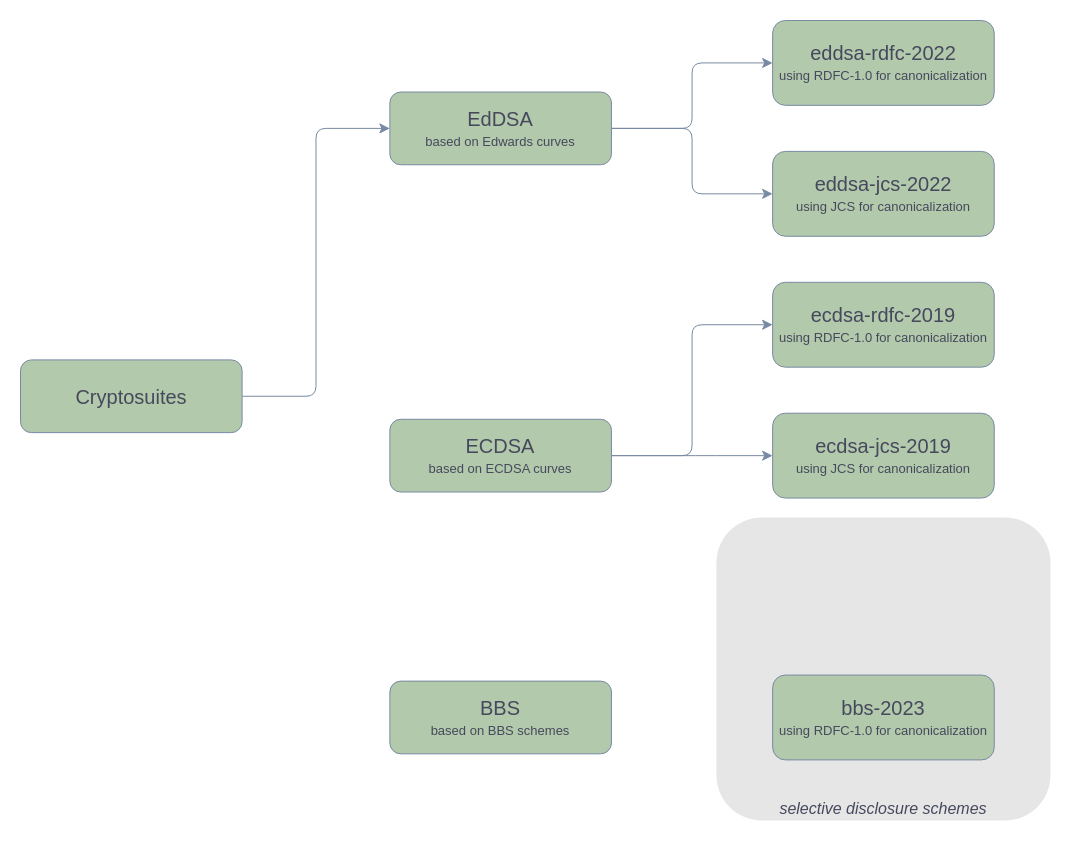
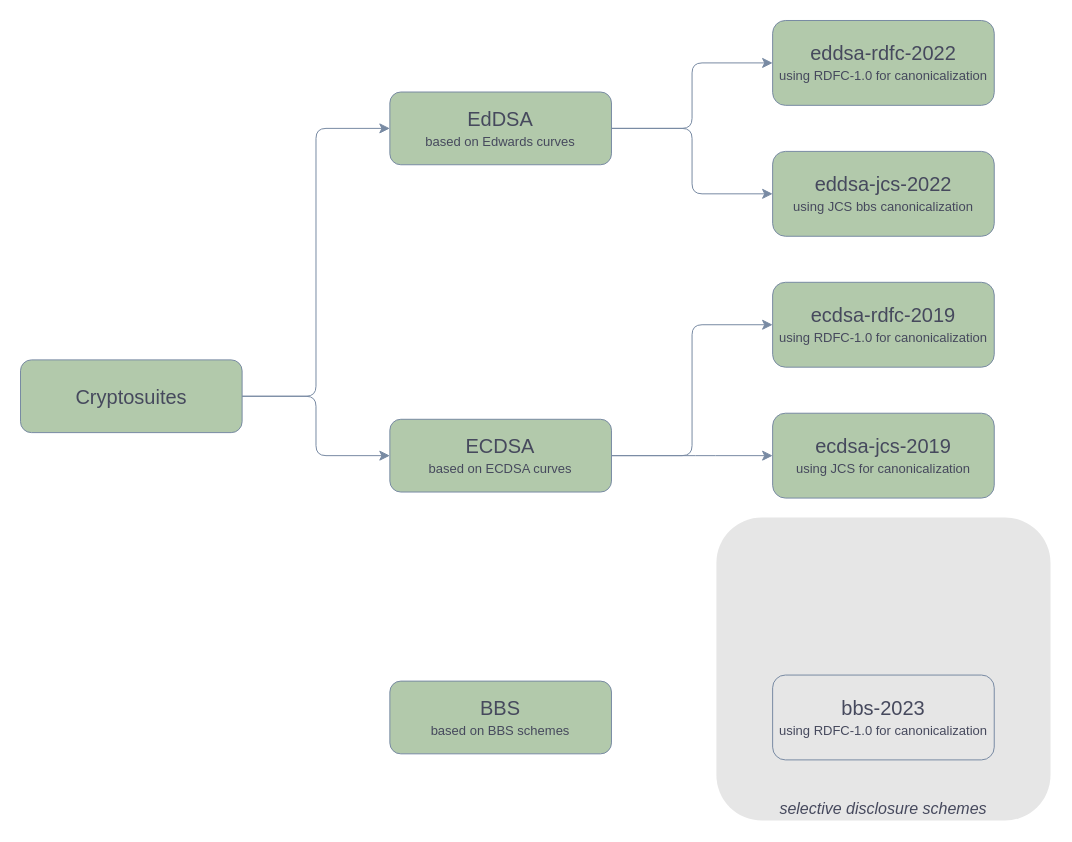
(884, 194) -> (884, 194)
none -> (324, 456)
(883, 717) -> (883, 717)
